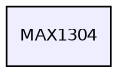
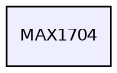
(59, 36) -> (59, 36)
